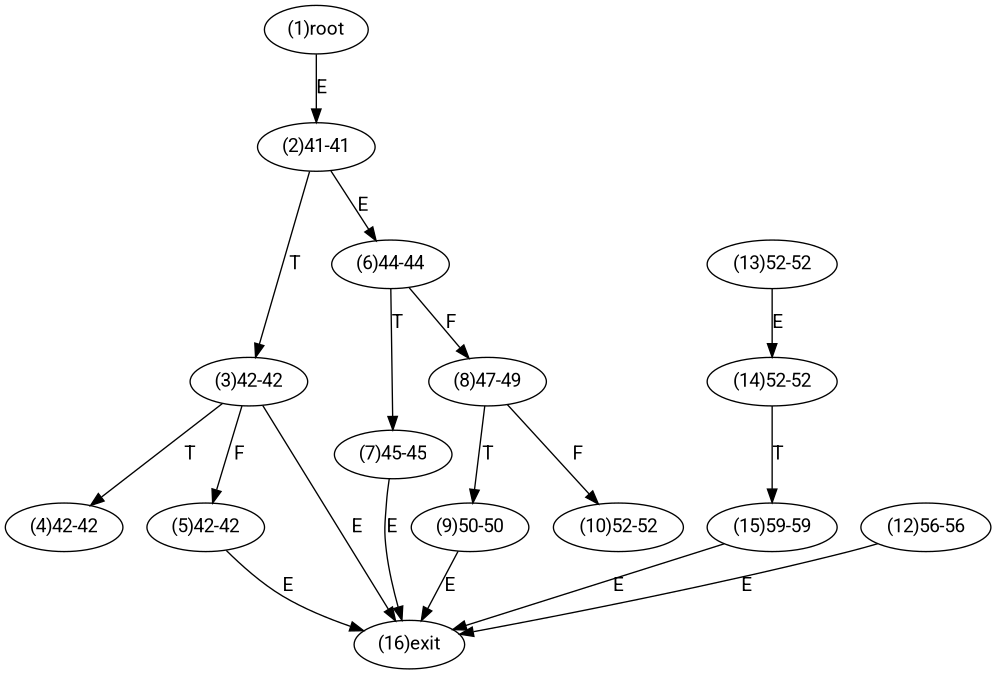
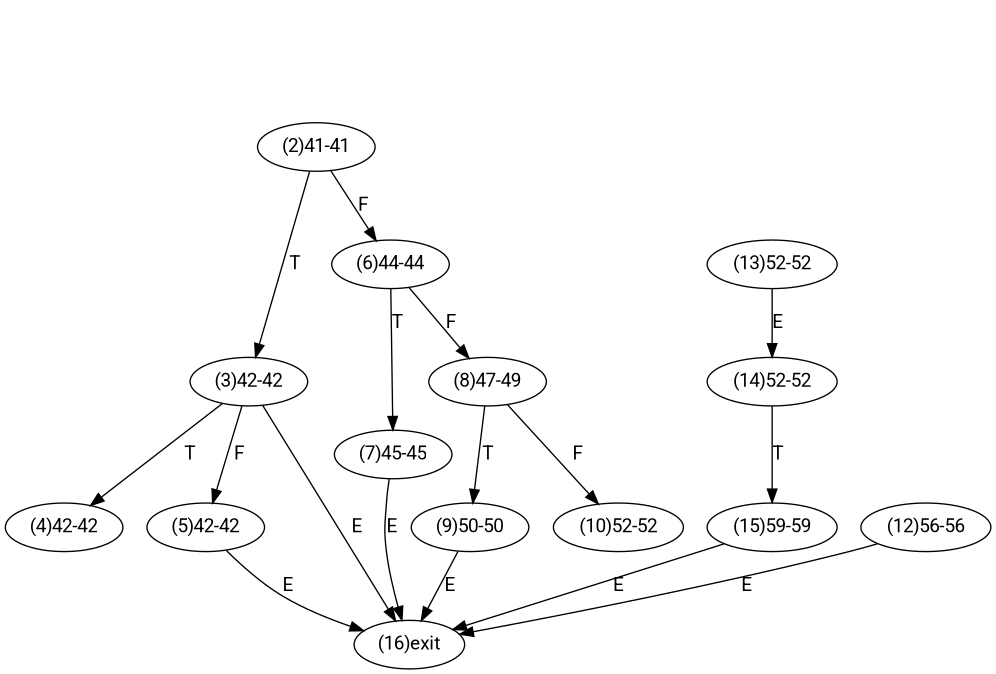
(316, 30) -> none
(364, 206) -> (364, 206)
